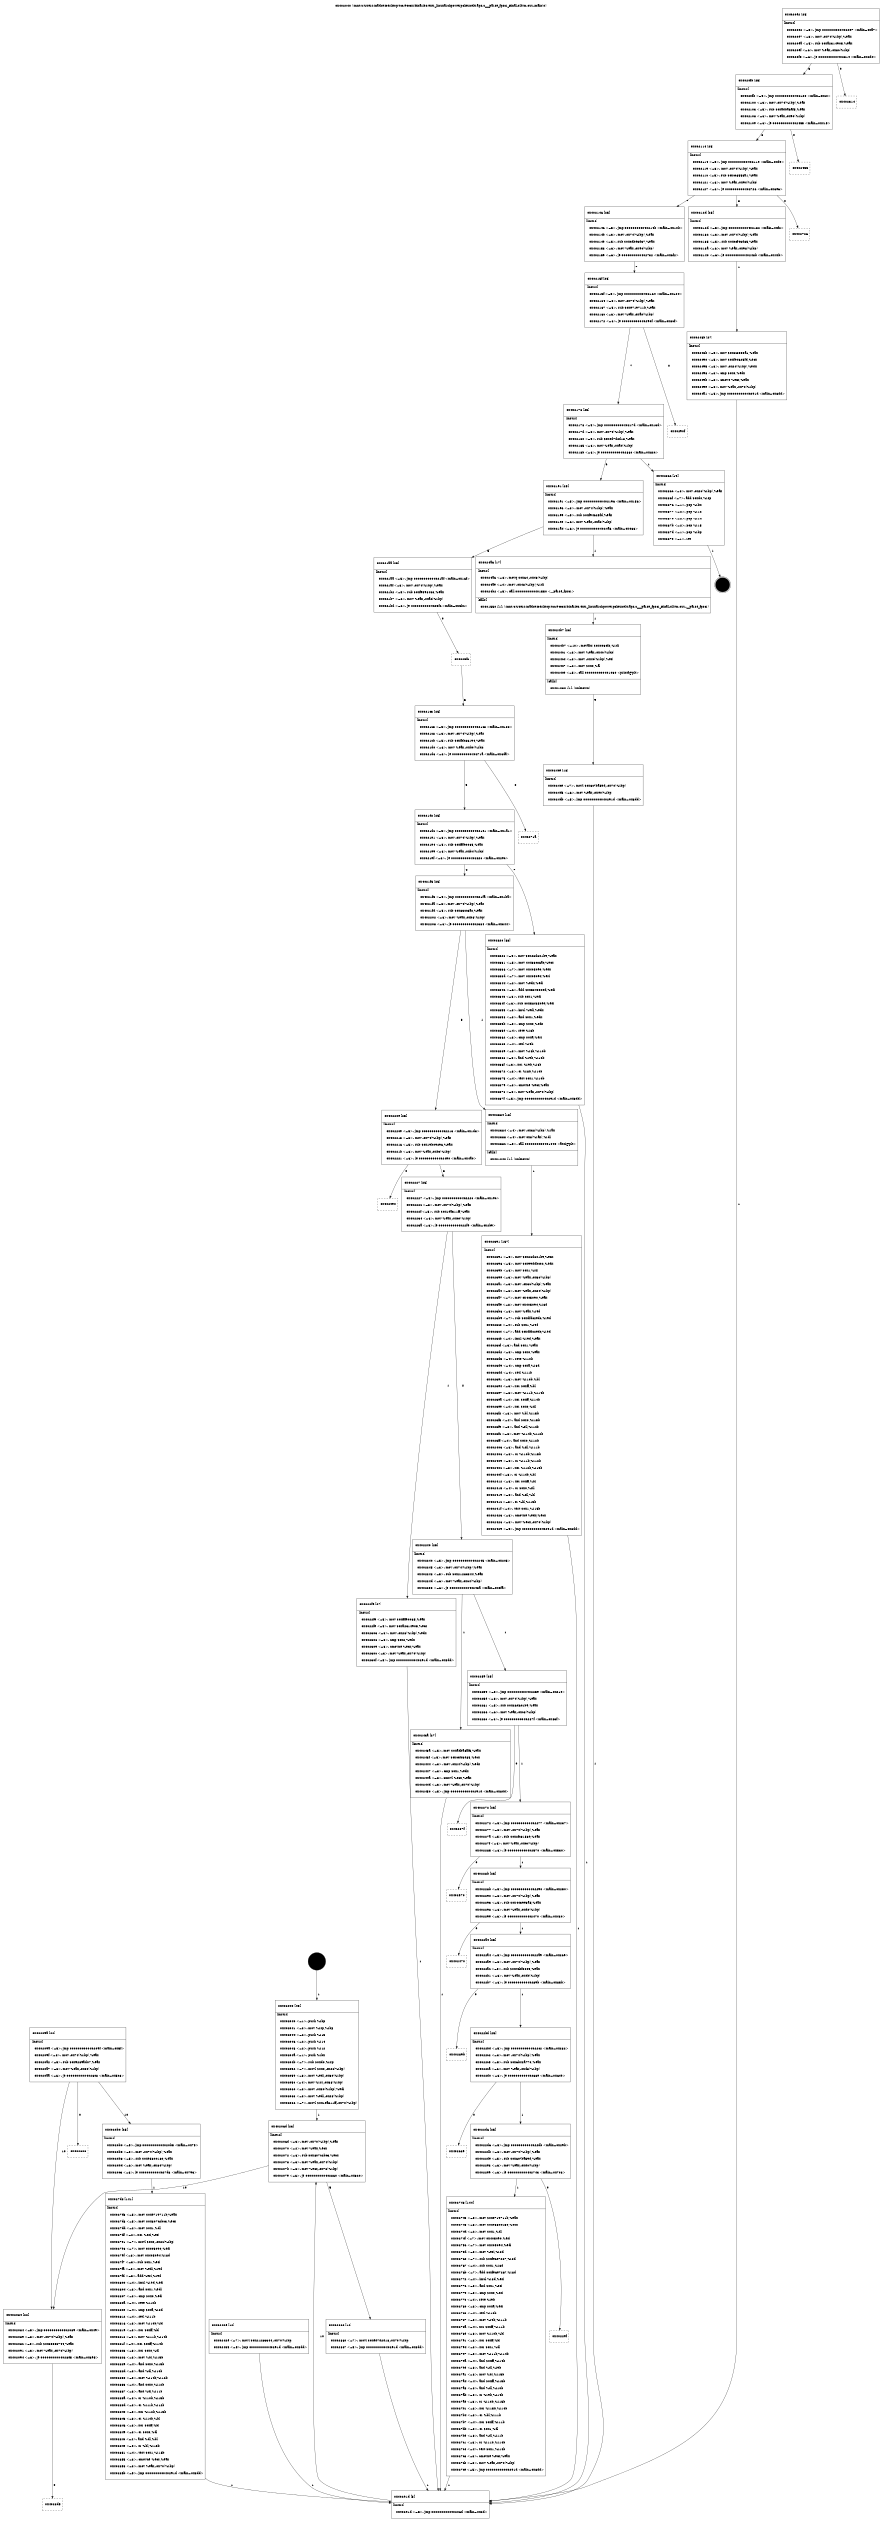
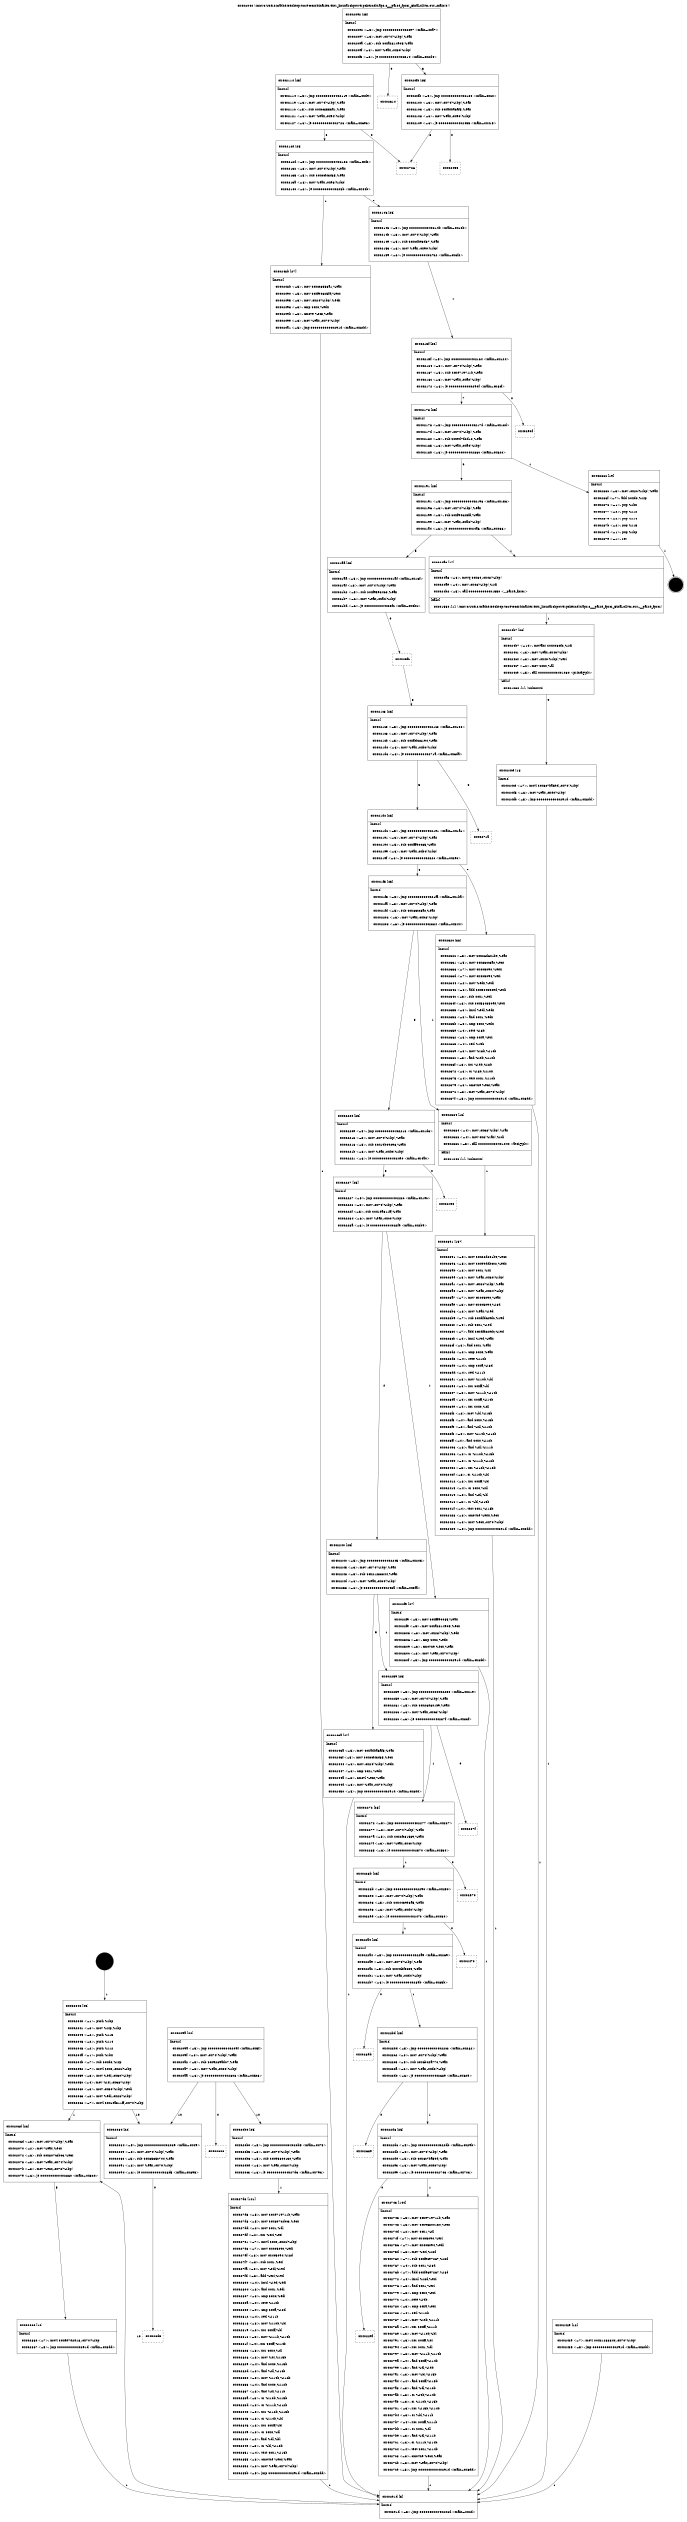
(761, 134) -> (422, 145)
(687, 201) -> (371, 201)
(463, 1632) -> (375, 1632)
(124, 2191) -> (135, 2116)
